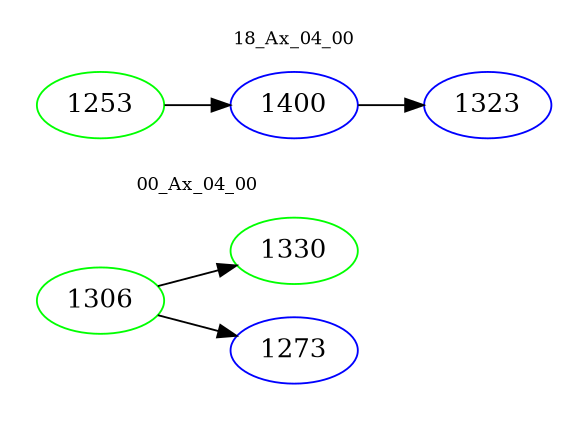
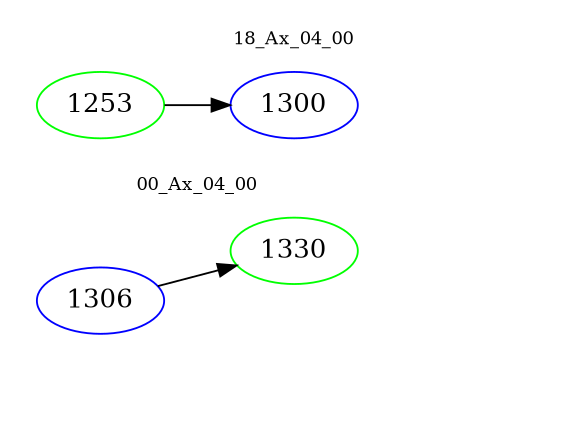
(294, 105) -> (294, 105)
(488, 105) -> none
(101, 301) -> (101, 301)
(294, 350) -> none
